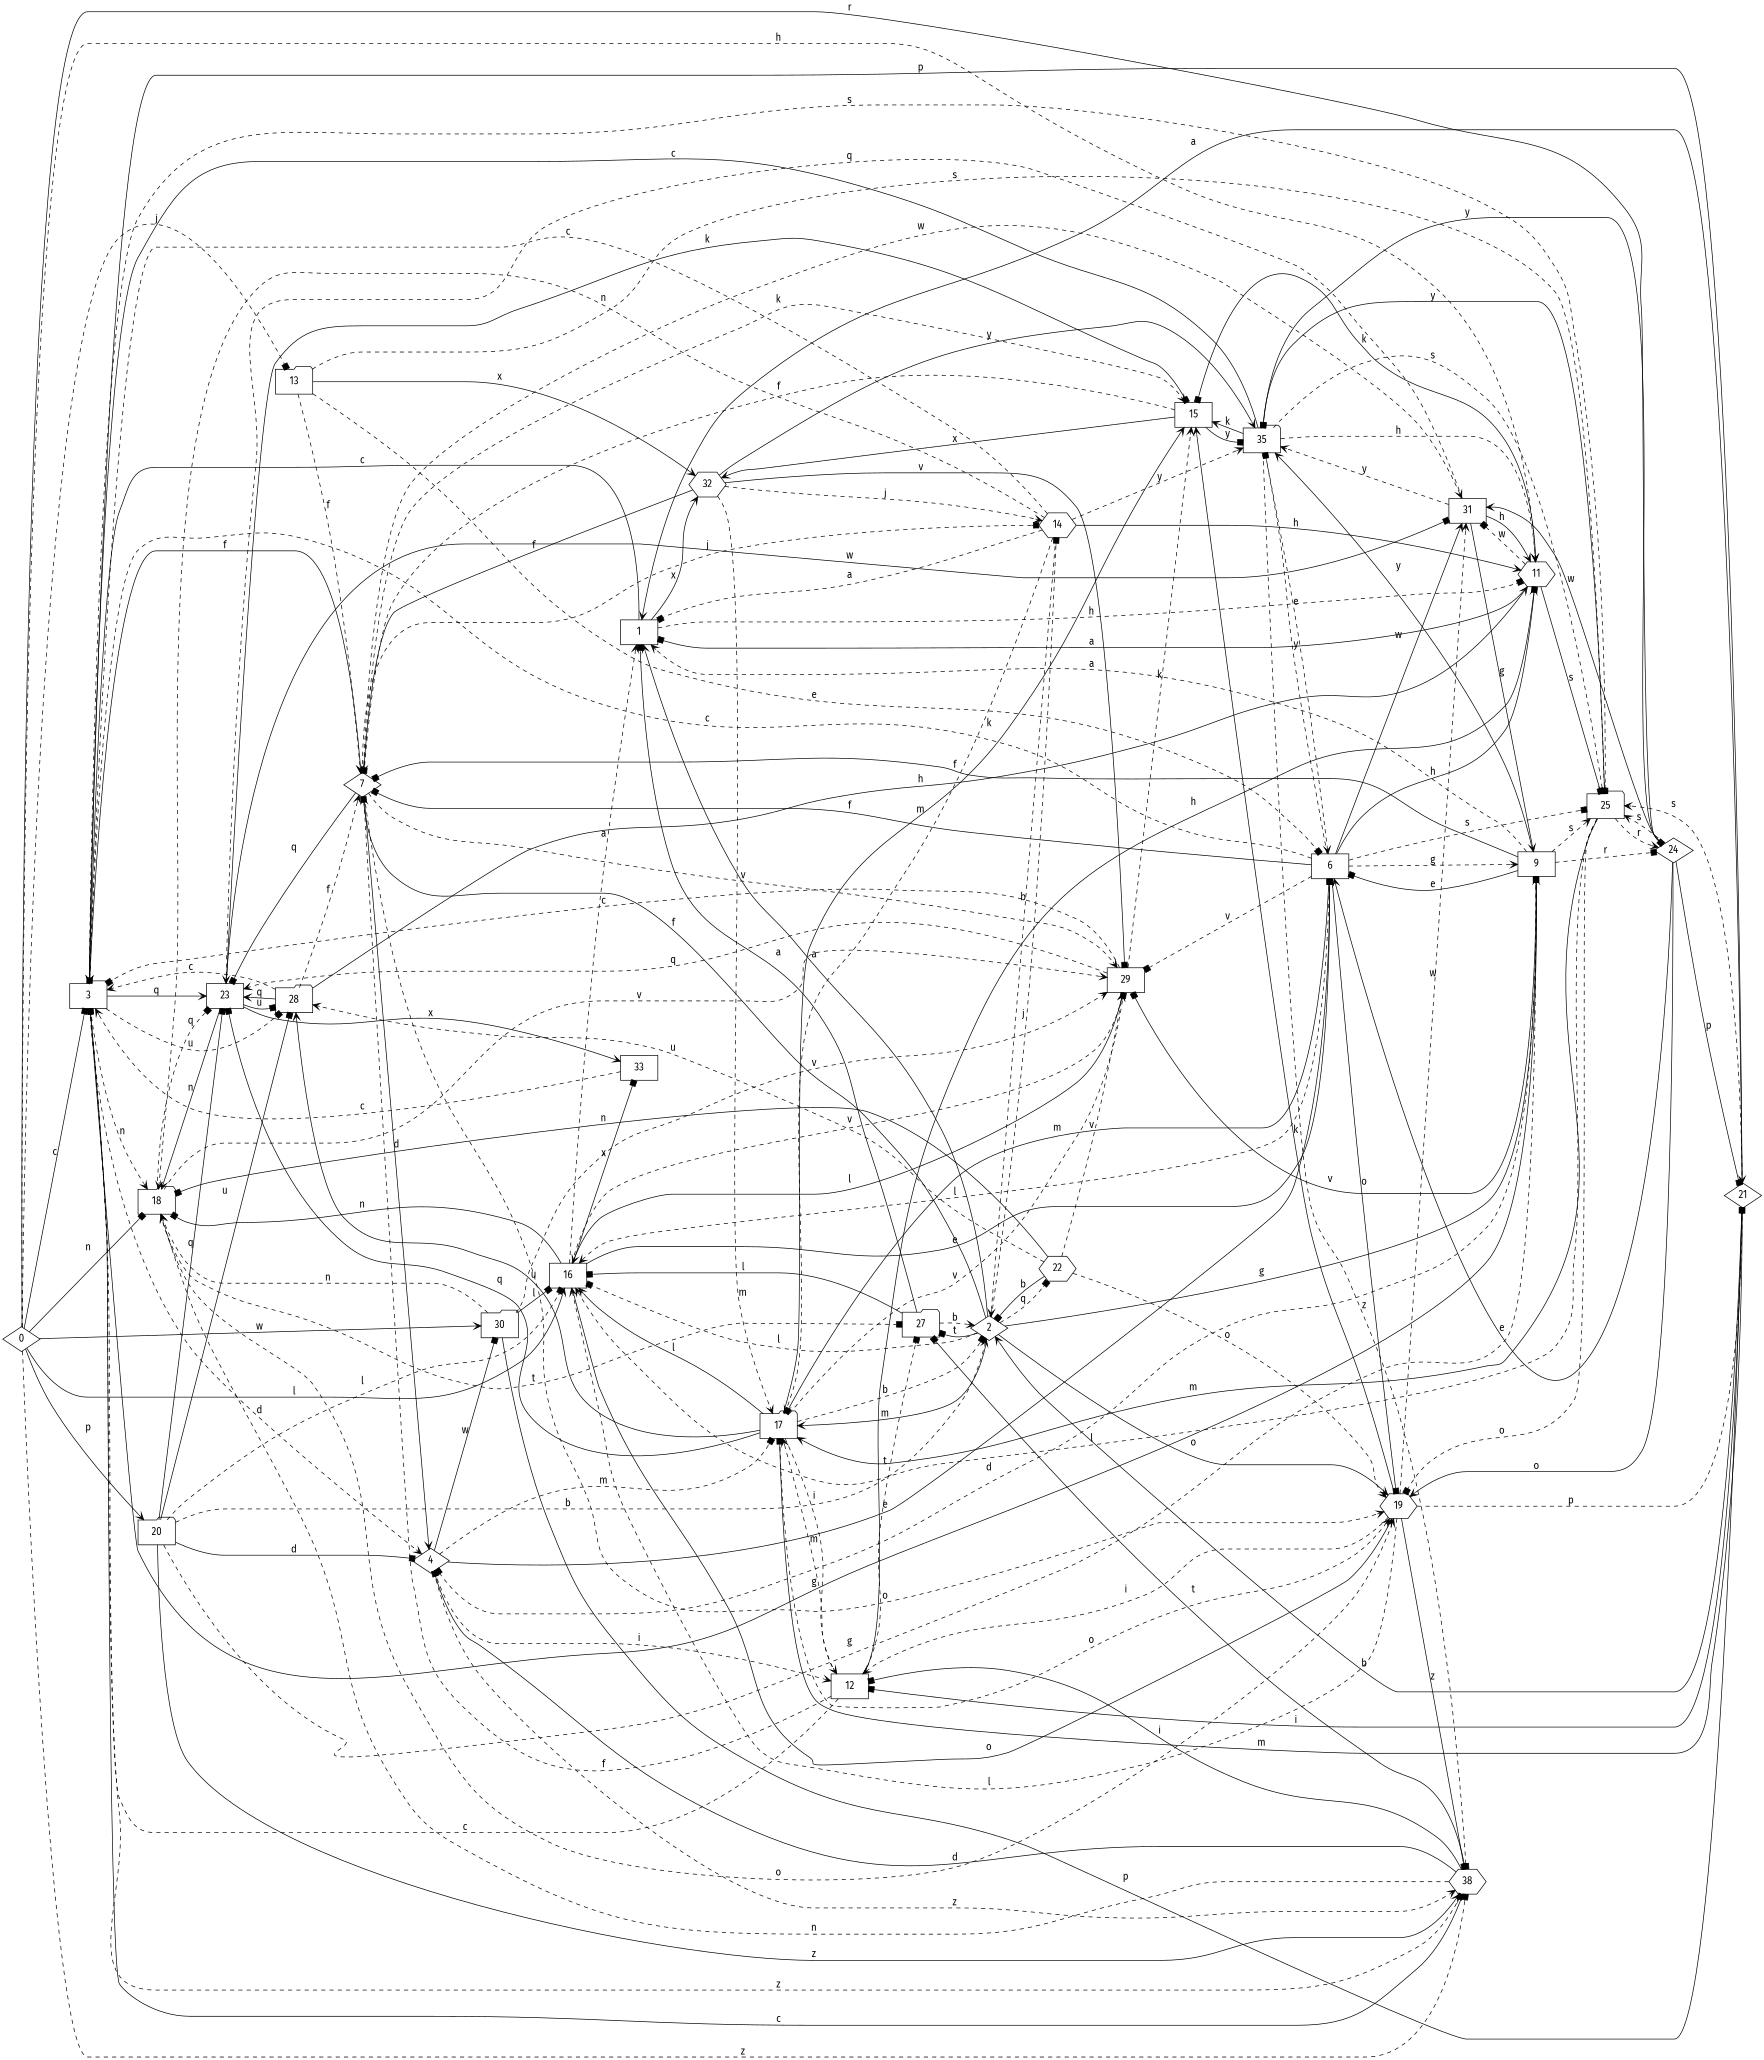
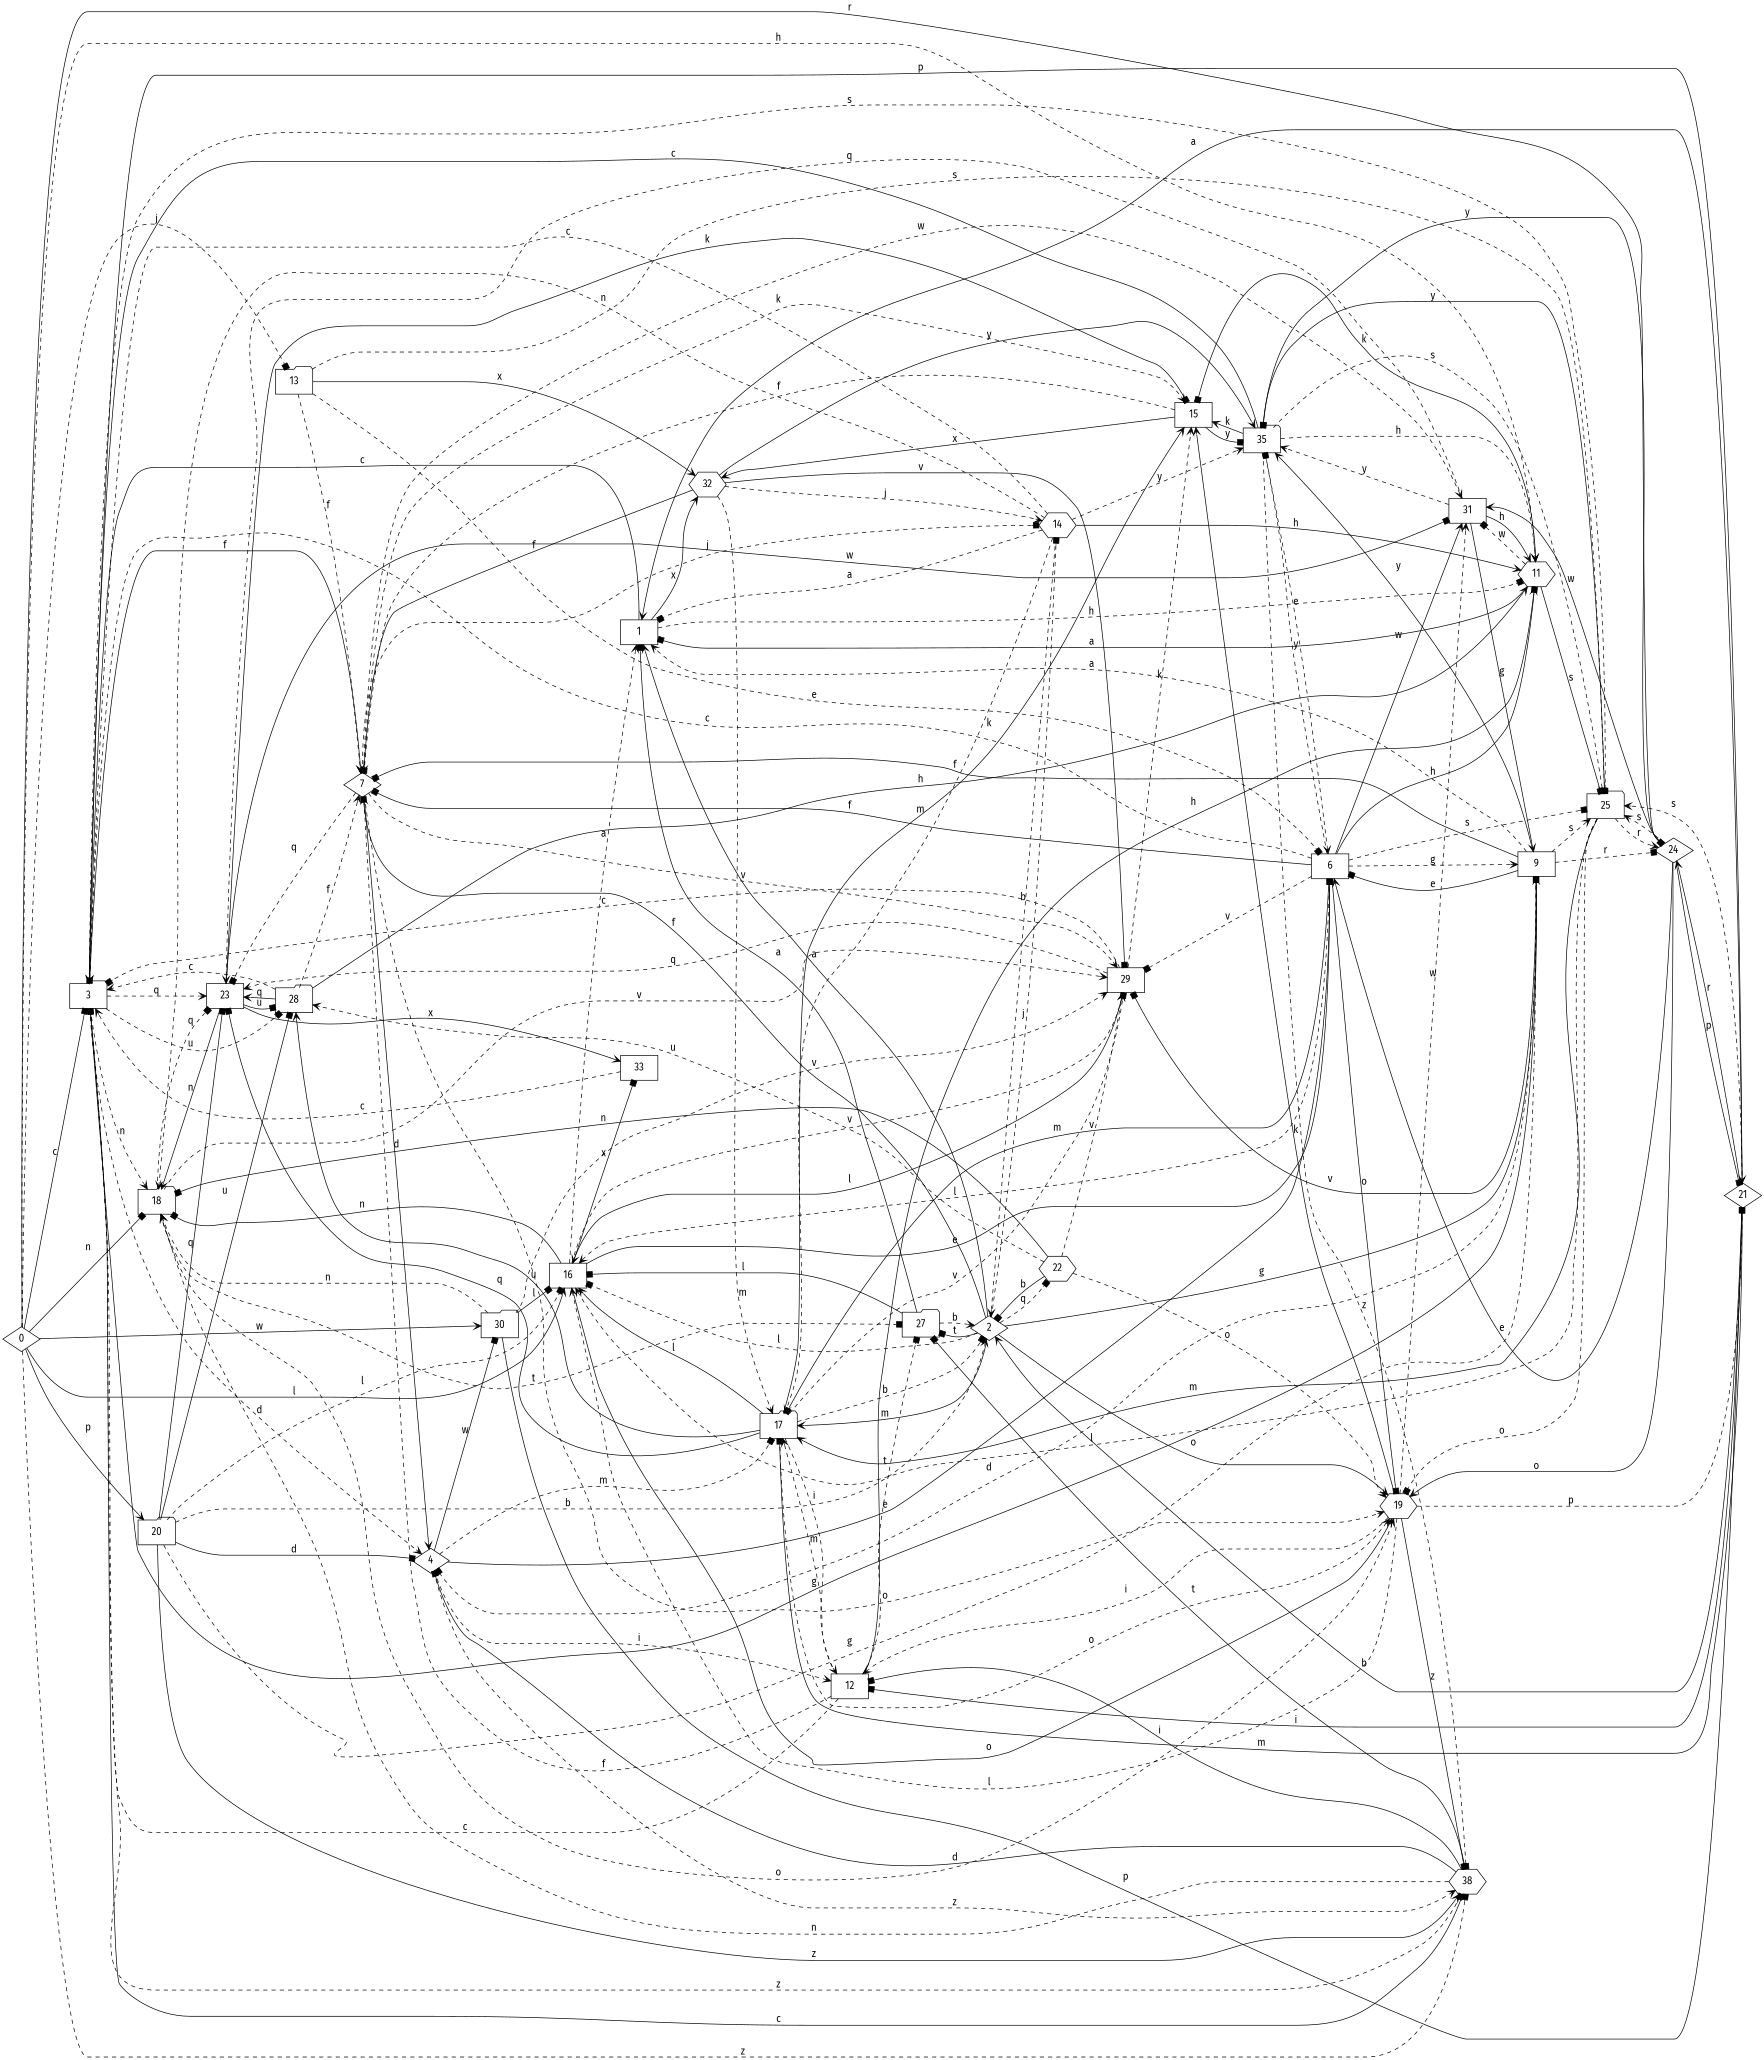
(291, 883) -> (291, 883)
(153, 996) -> (153, 996)
none -> (1713, 1026)
